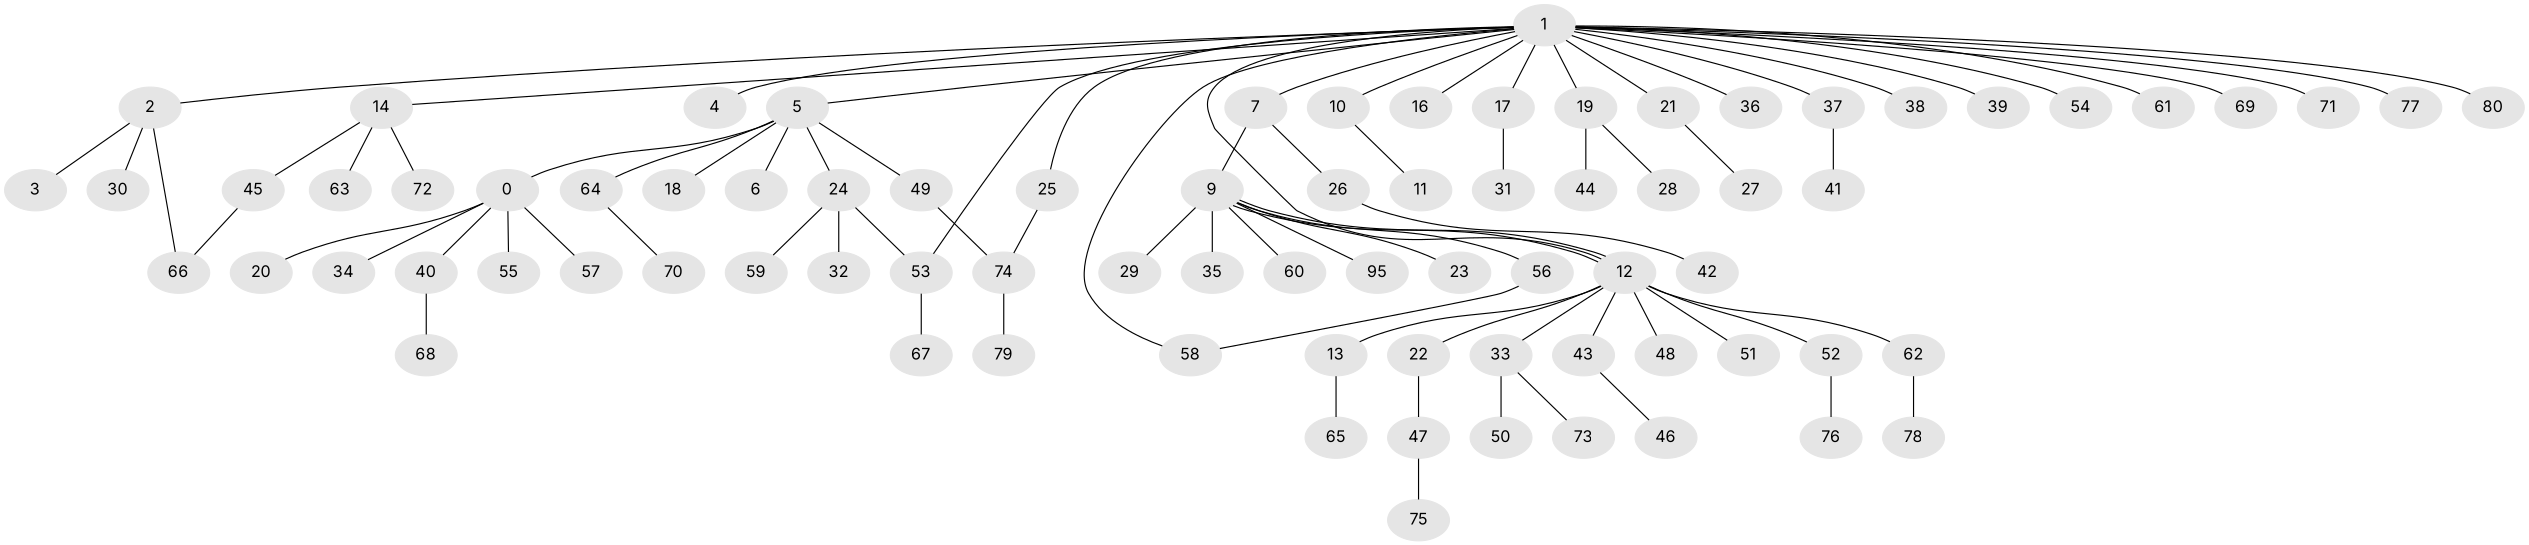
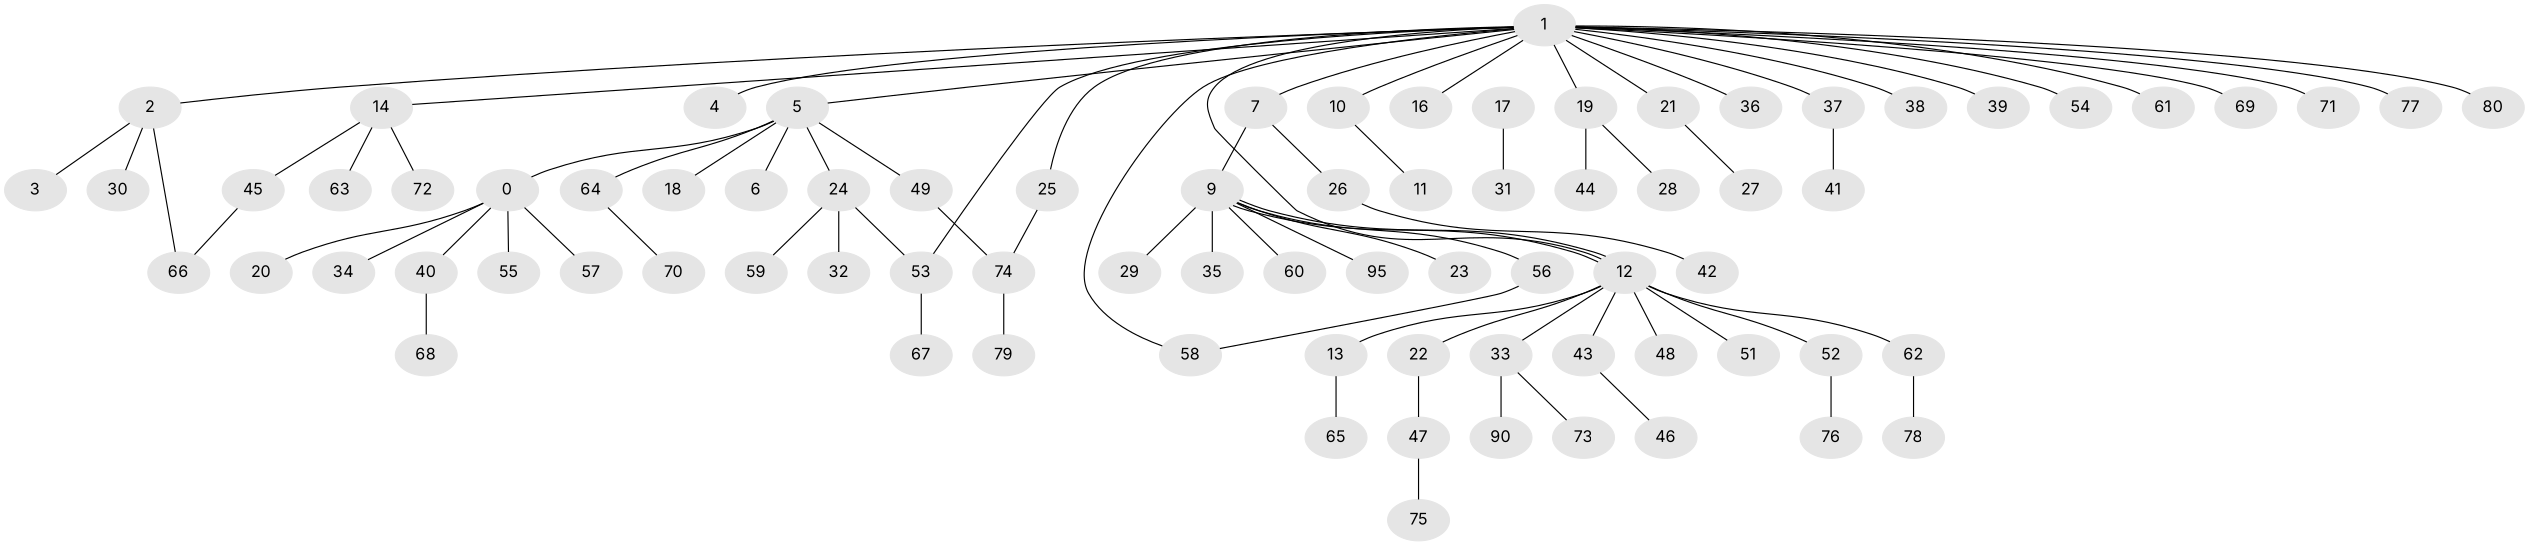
(1524, 66) -> none
(1501, 438) -> (1501, 438)
